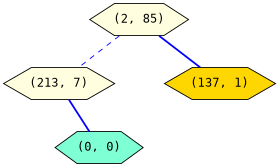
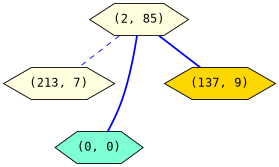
(220, 84) -> (220, 84)
(79, 116) -> (127, 85)
